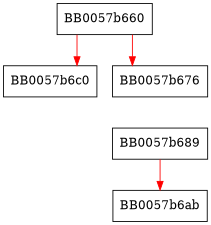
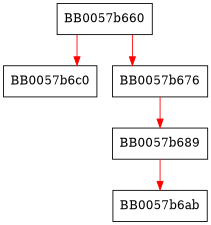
none -> (160, 108)
